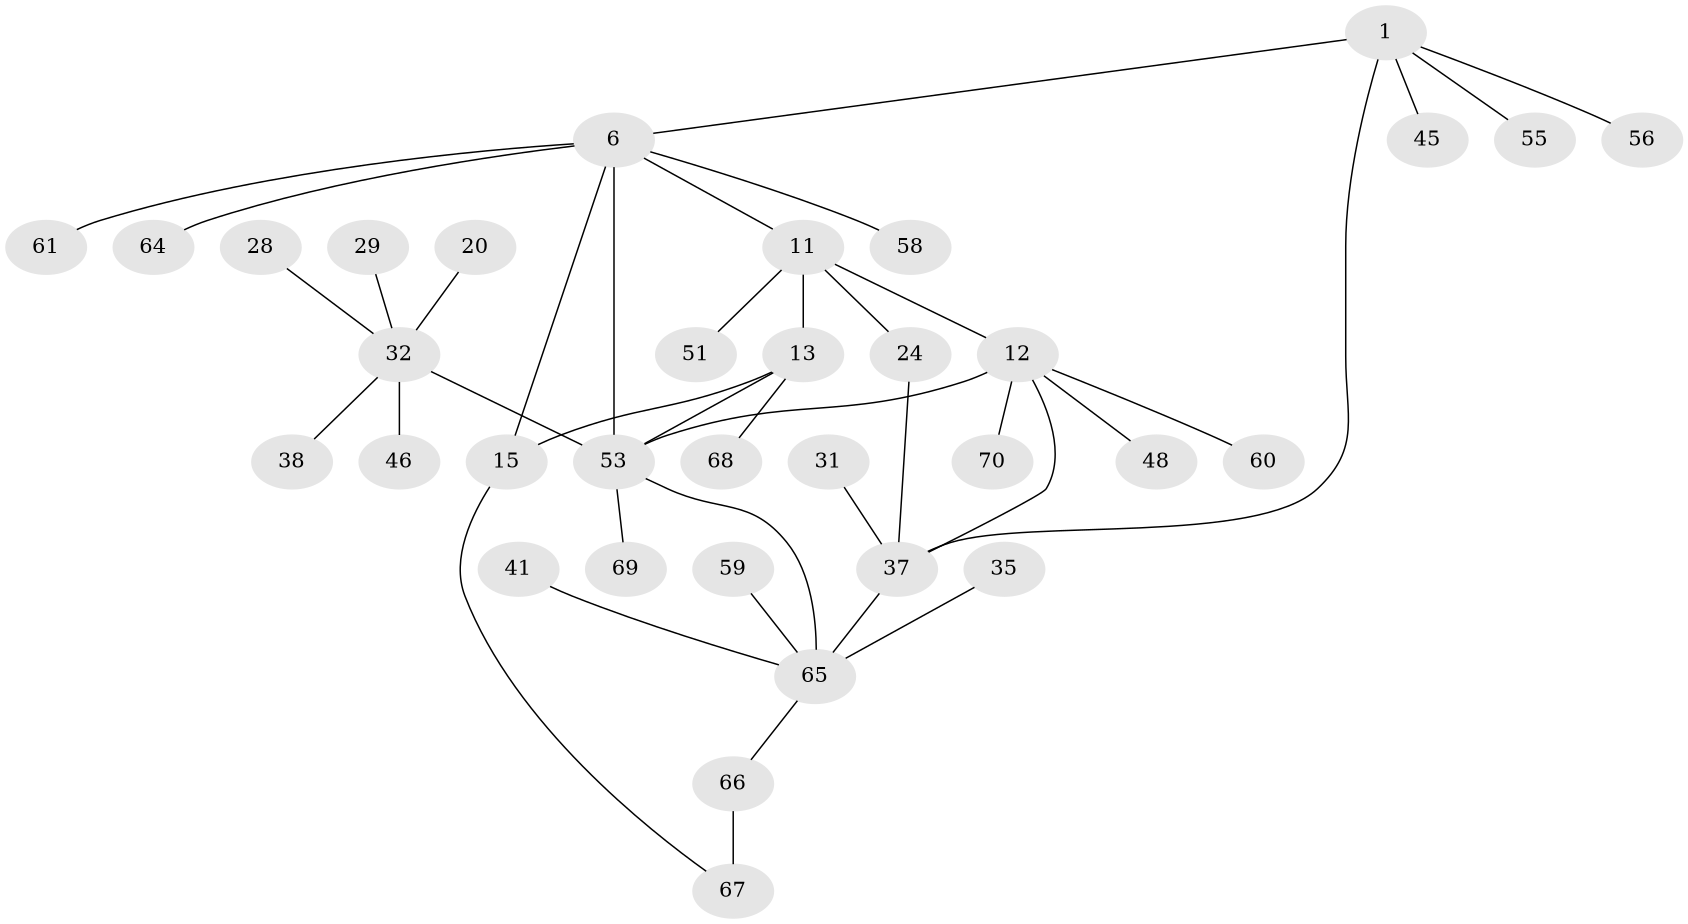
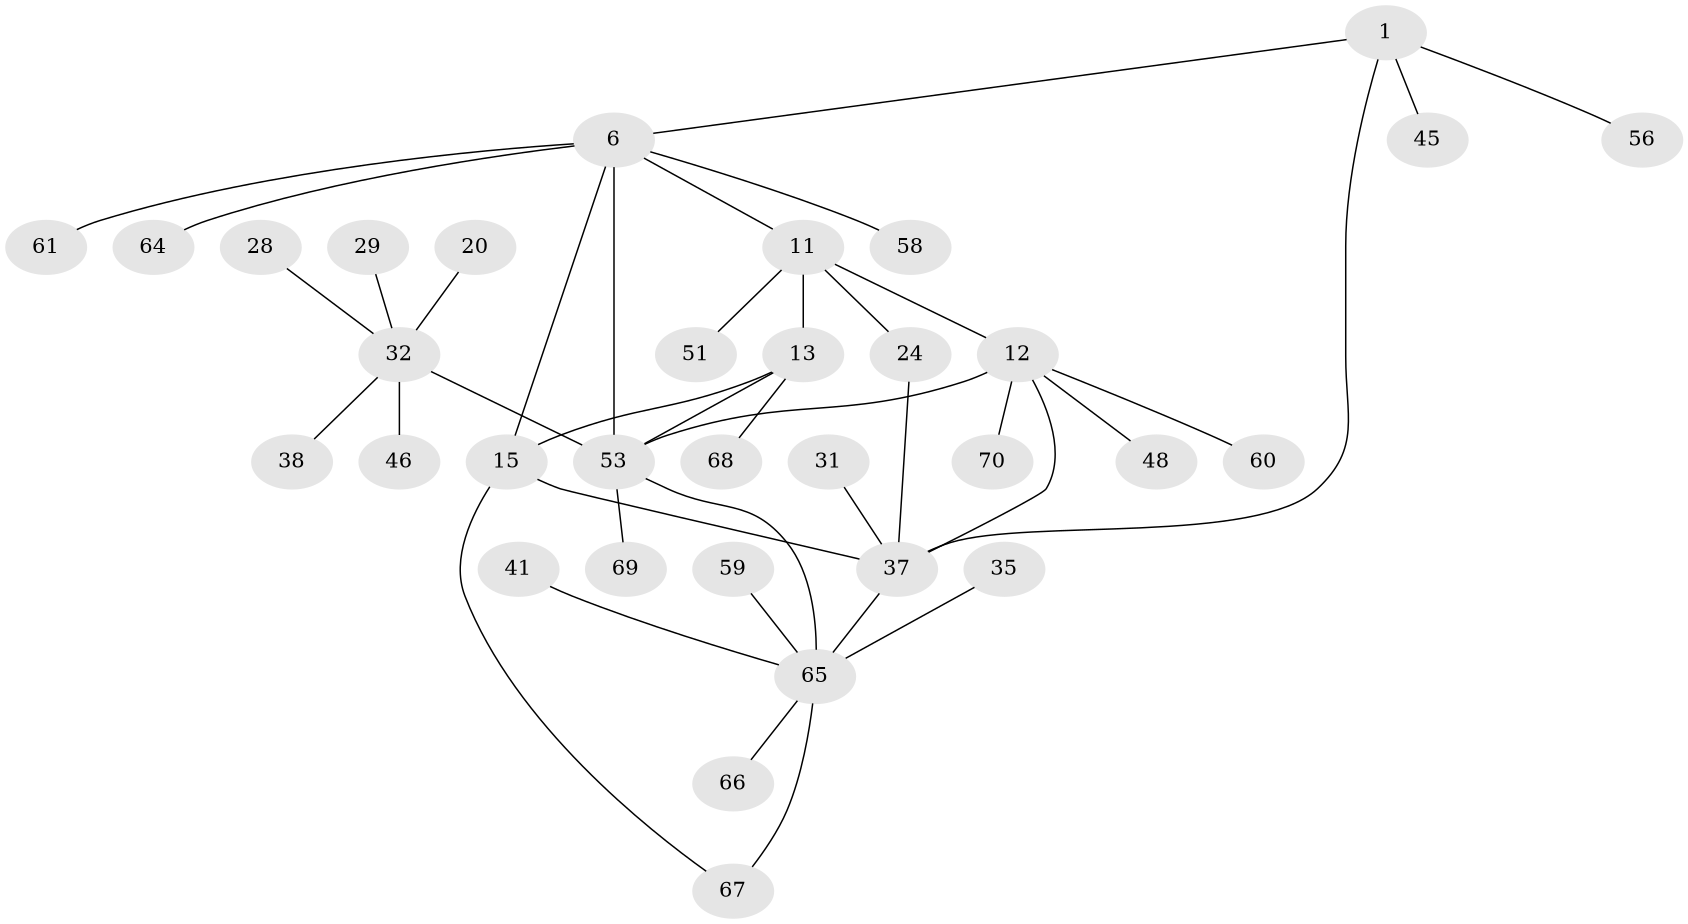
(1535, 140) -> none
none -> (698, 521)
(733, 838) -> (795, 790)
